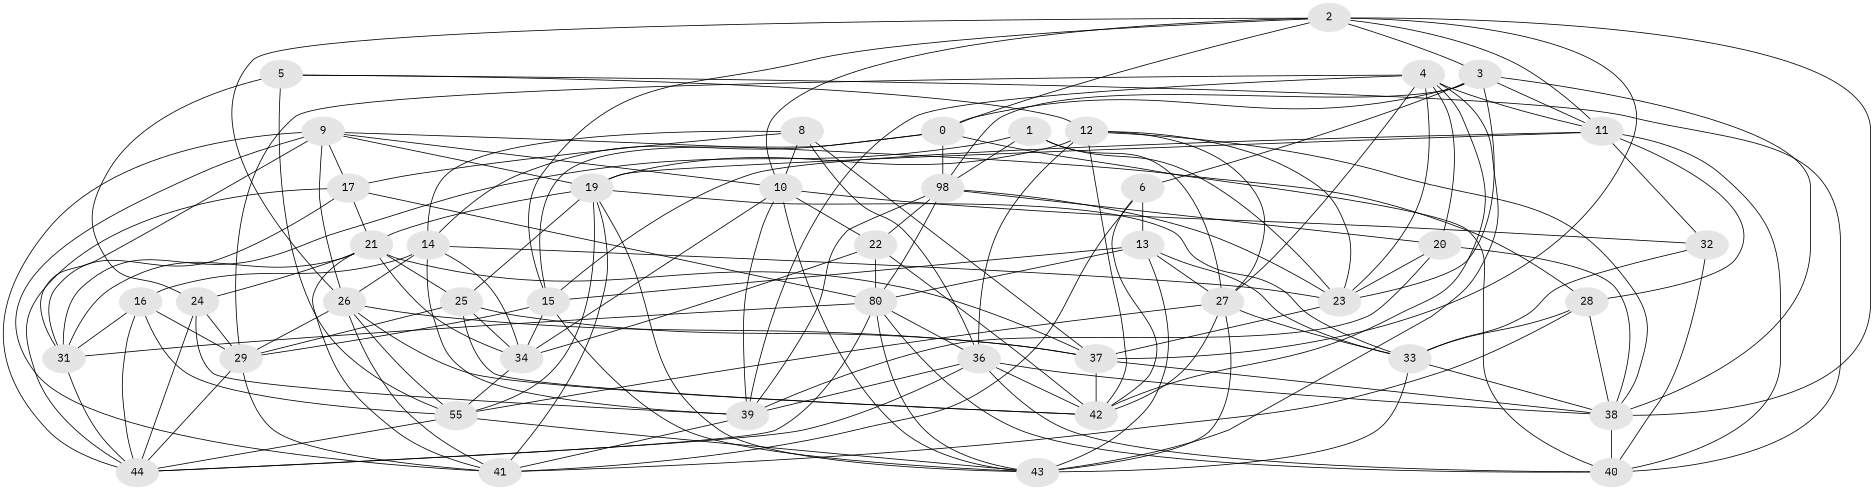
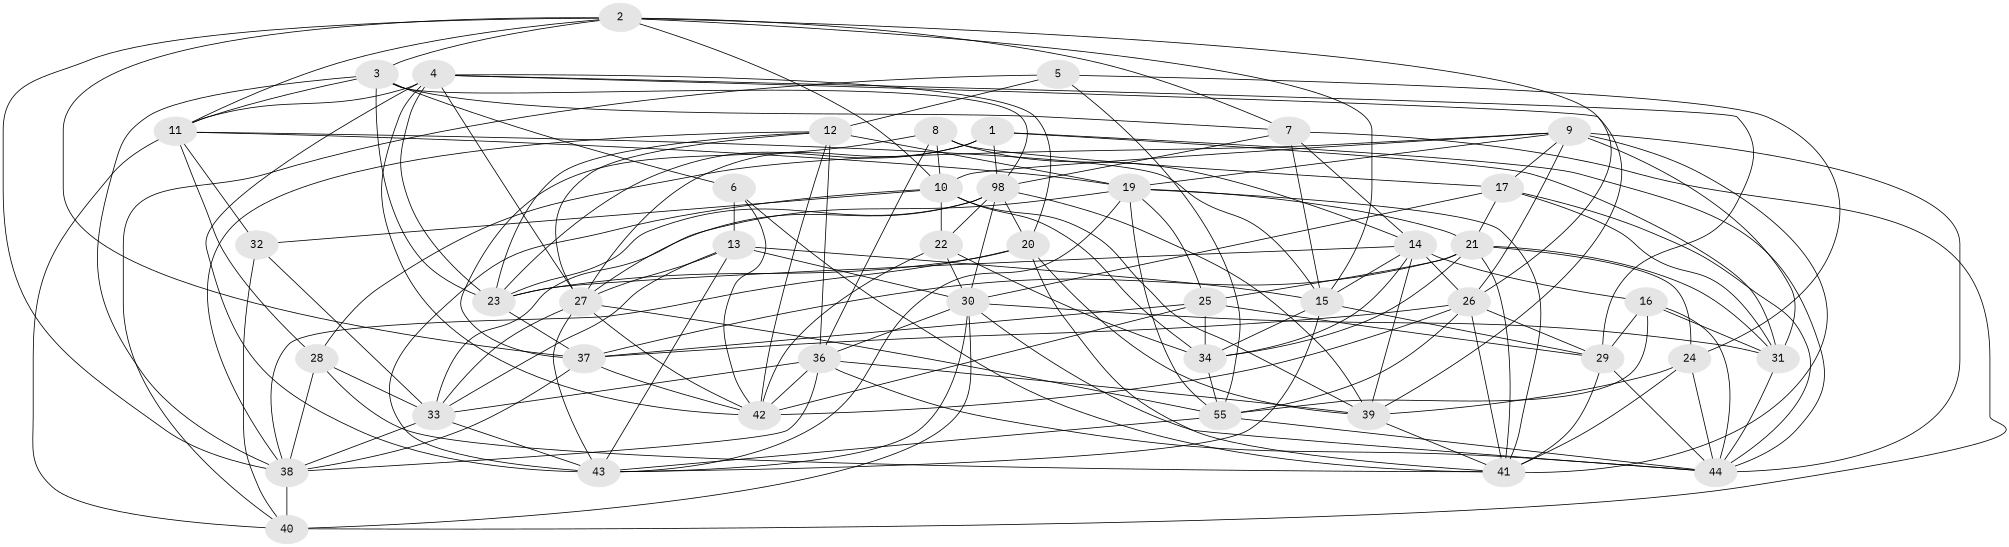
(943, 131) -> (1289, 131)
none -> (1535, 167)
none -> (781, 216)
none -> (1380, 267)
(876, 302) -> (968, 302)
(219, 330) -> (1602, 422)
none -> (1231, 441)
(1232, 458) -> (627, 387)
